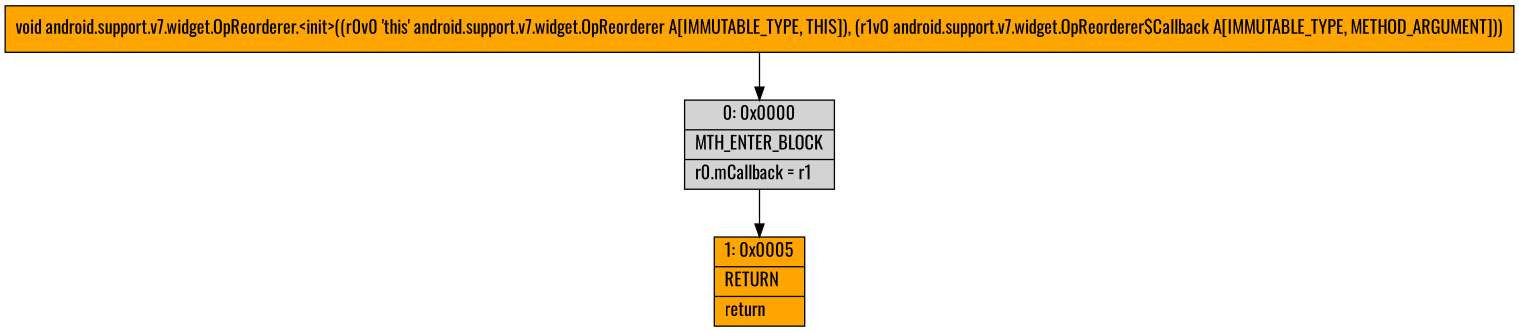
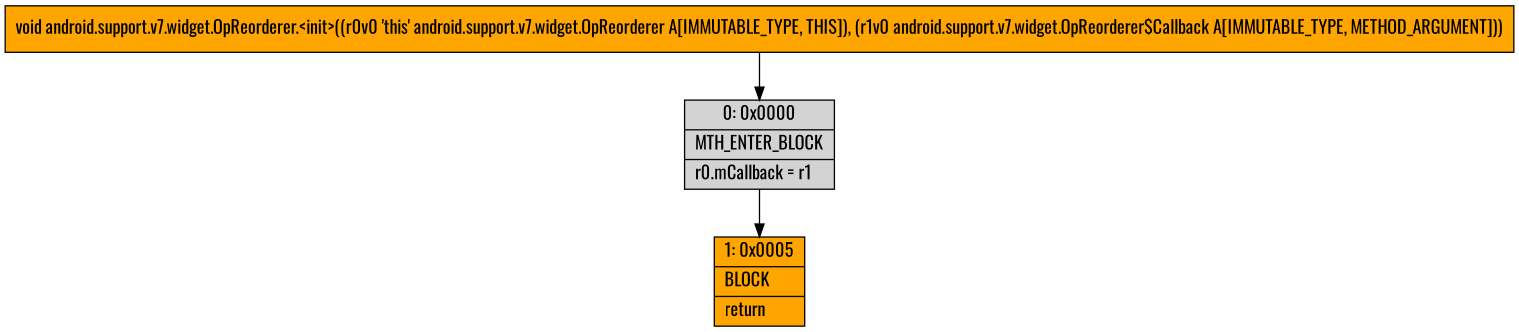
(752, 281) -> (747, 281)
